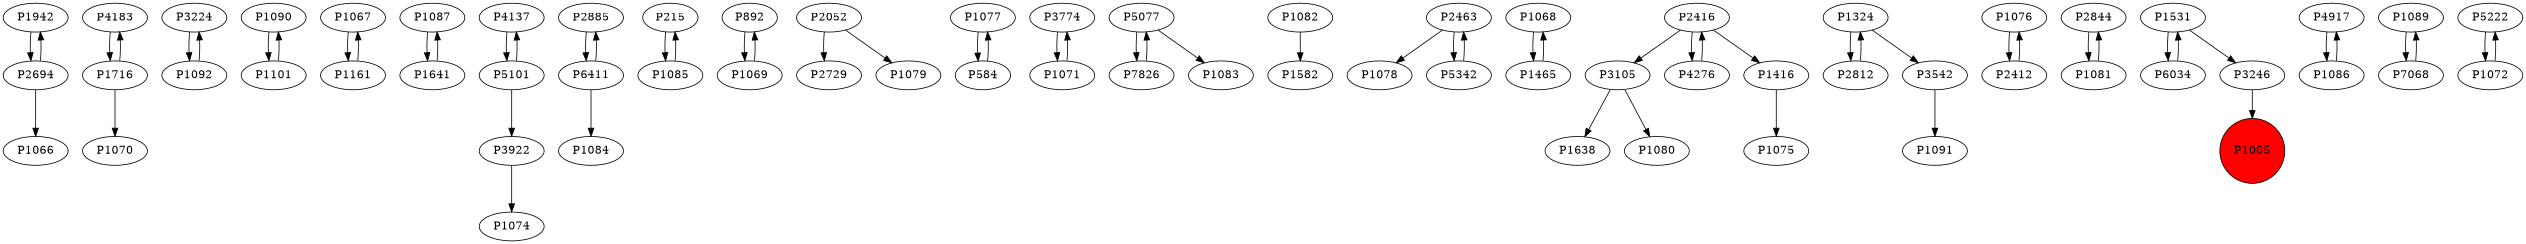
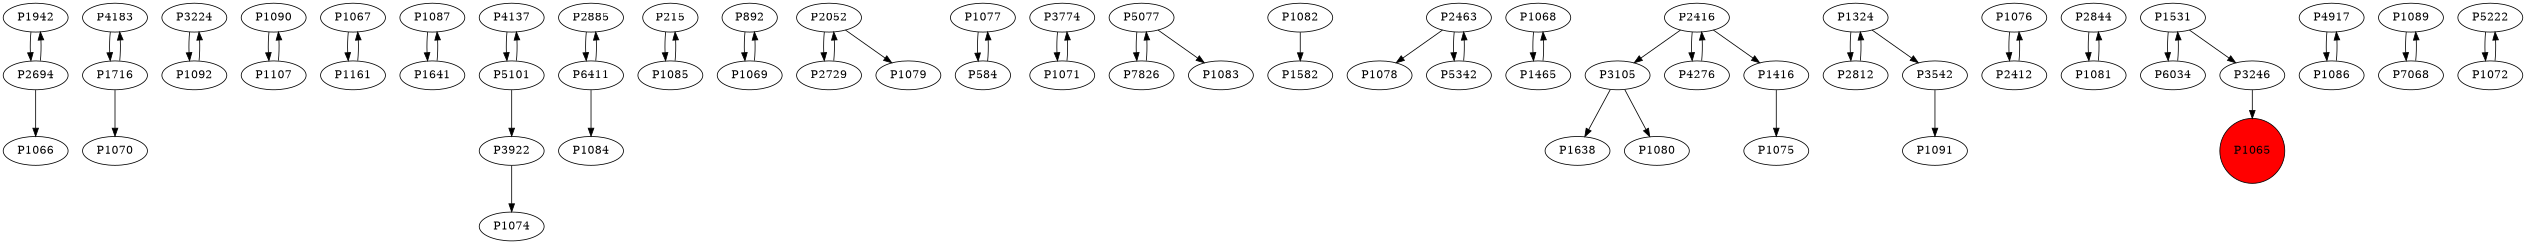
none -> (834, 50)
(274, 75) -> (274, 75)
